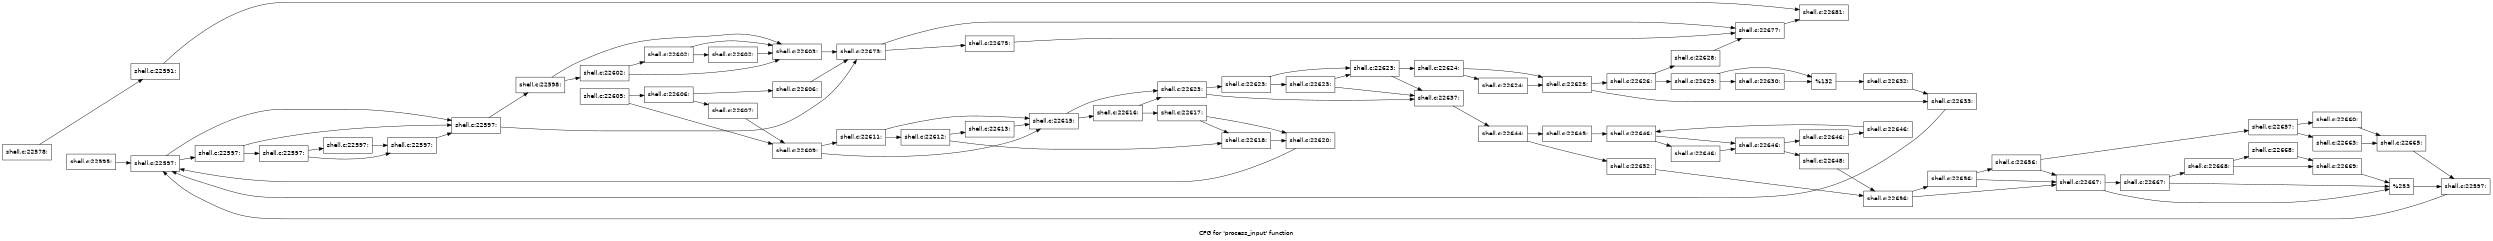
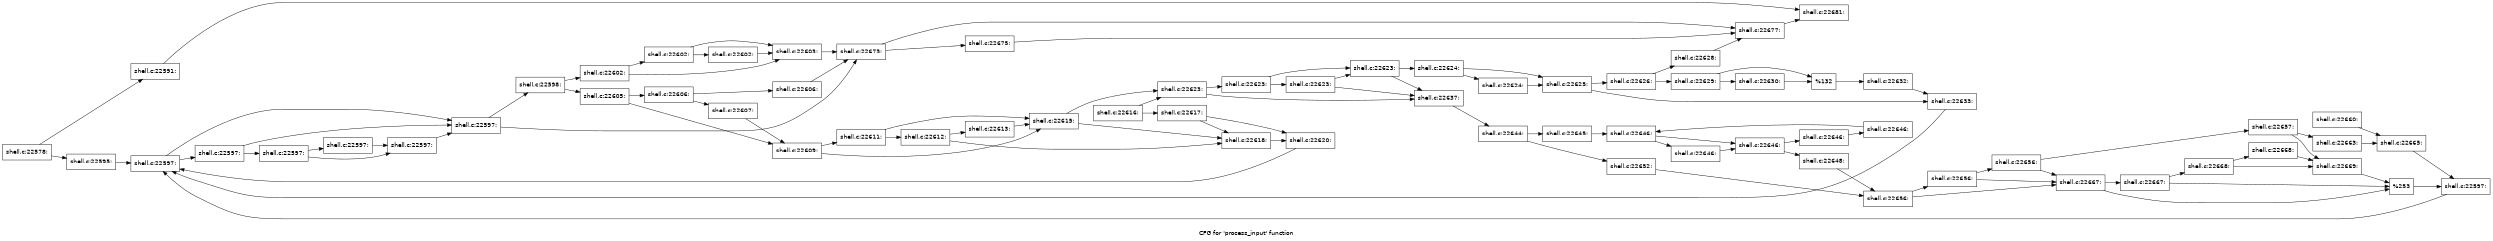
(661, 39) -> (570, 90)
(1084, 117) -> (1148, 131)
(2303, 124) -> (2304, 145)
none -> (57, 157)
